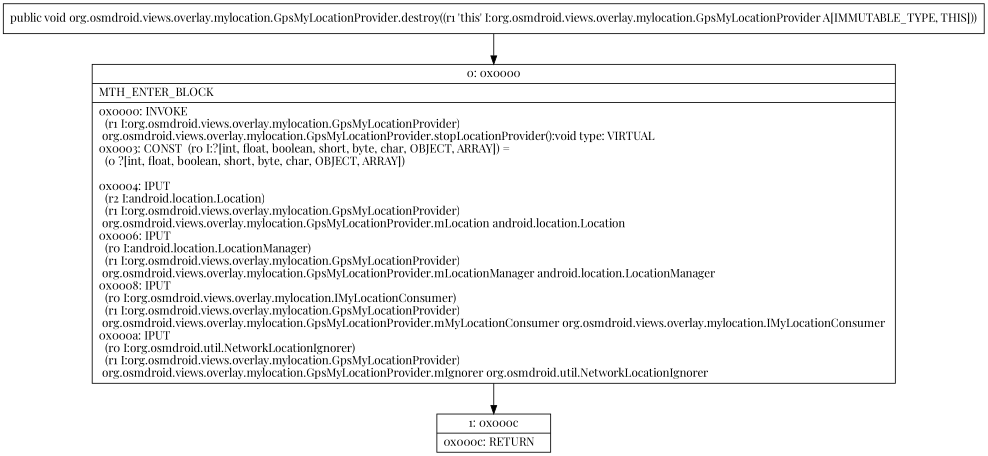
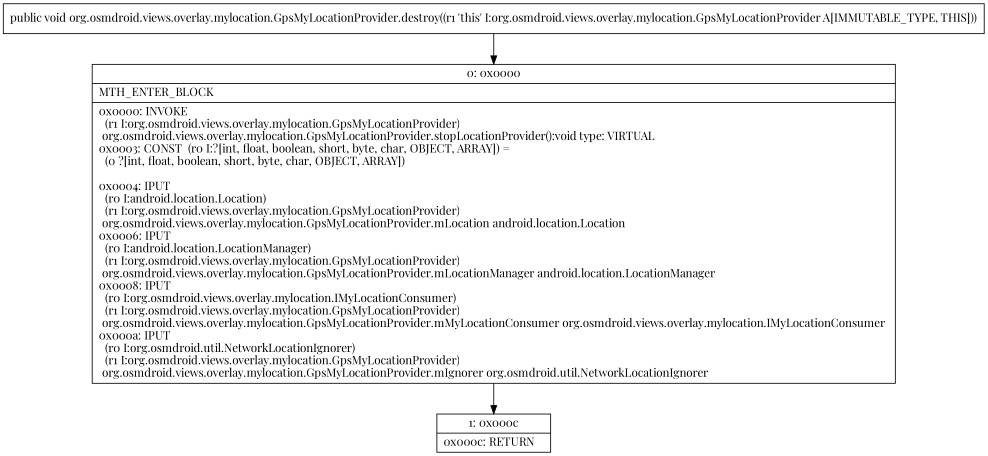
(182, 199) -> (183, 199)
